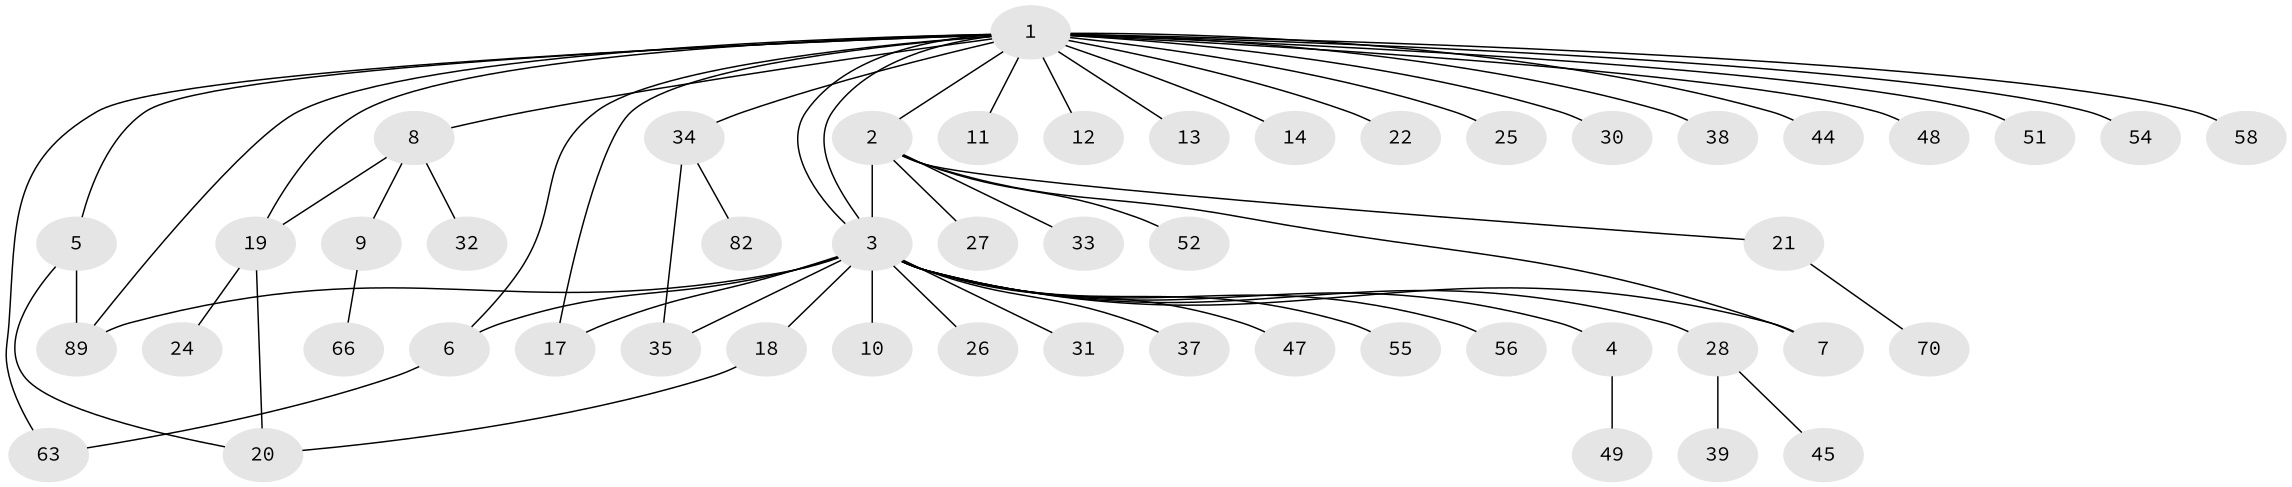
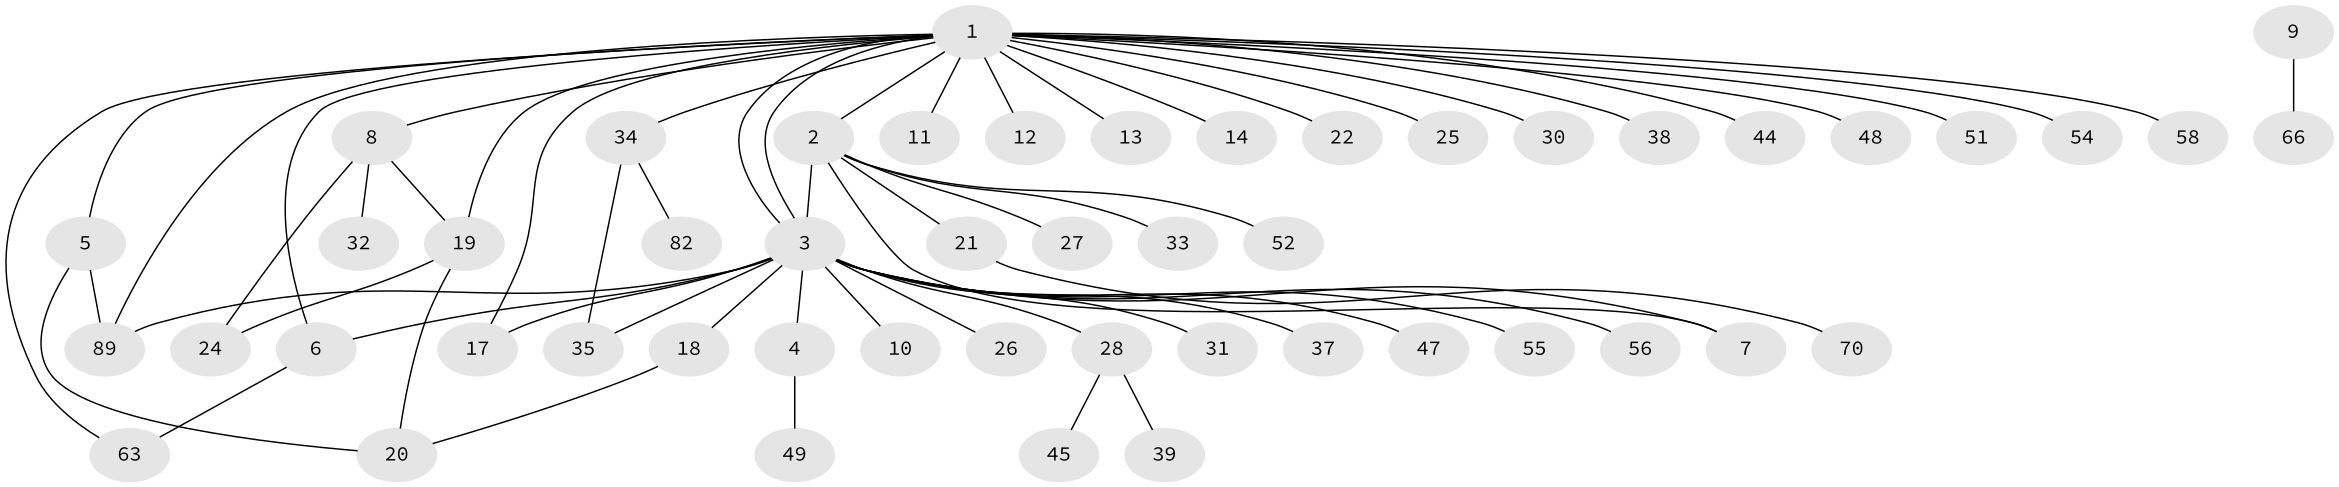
(388, 191) -> (297, 229)
